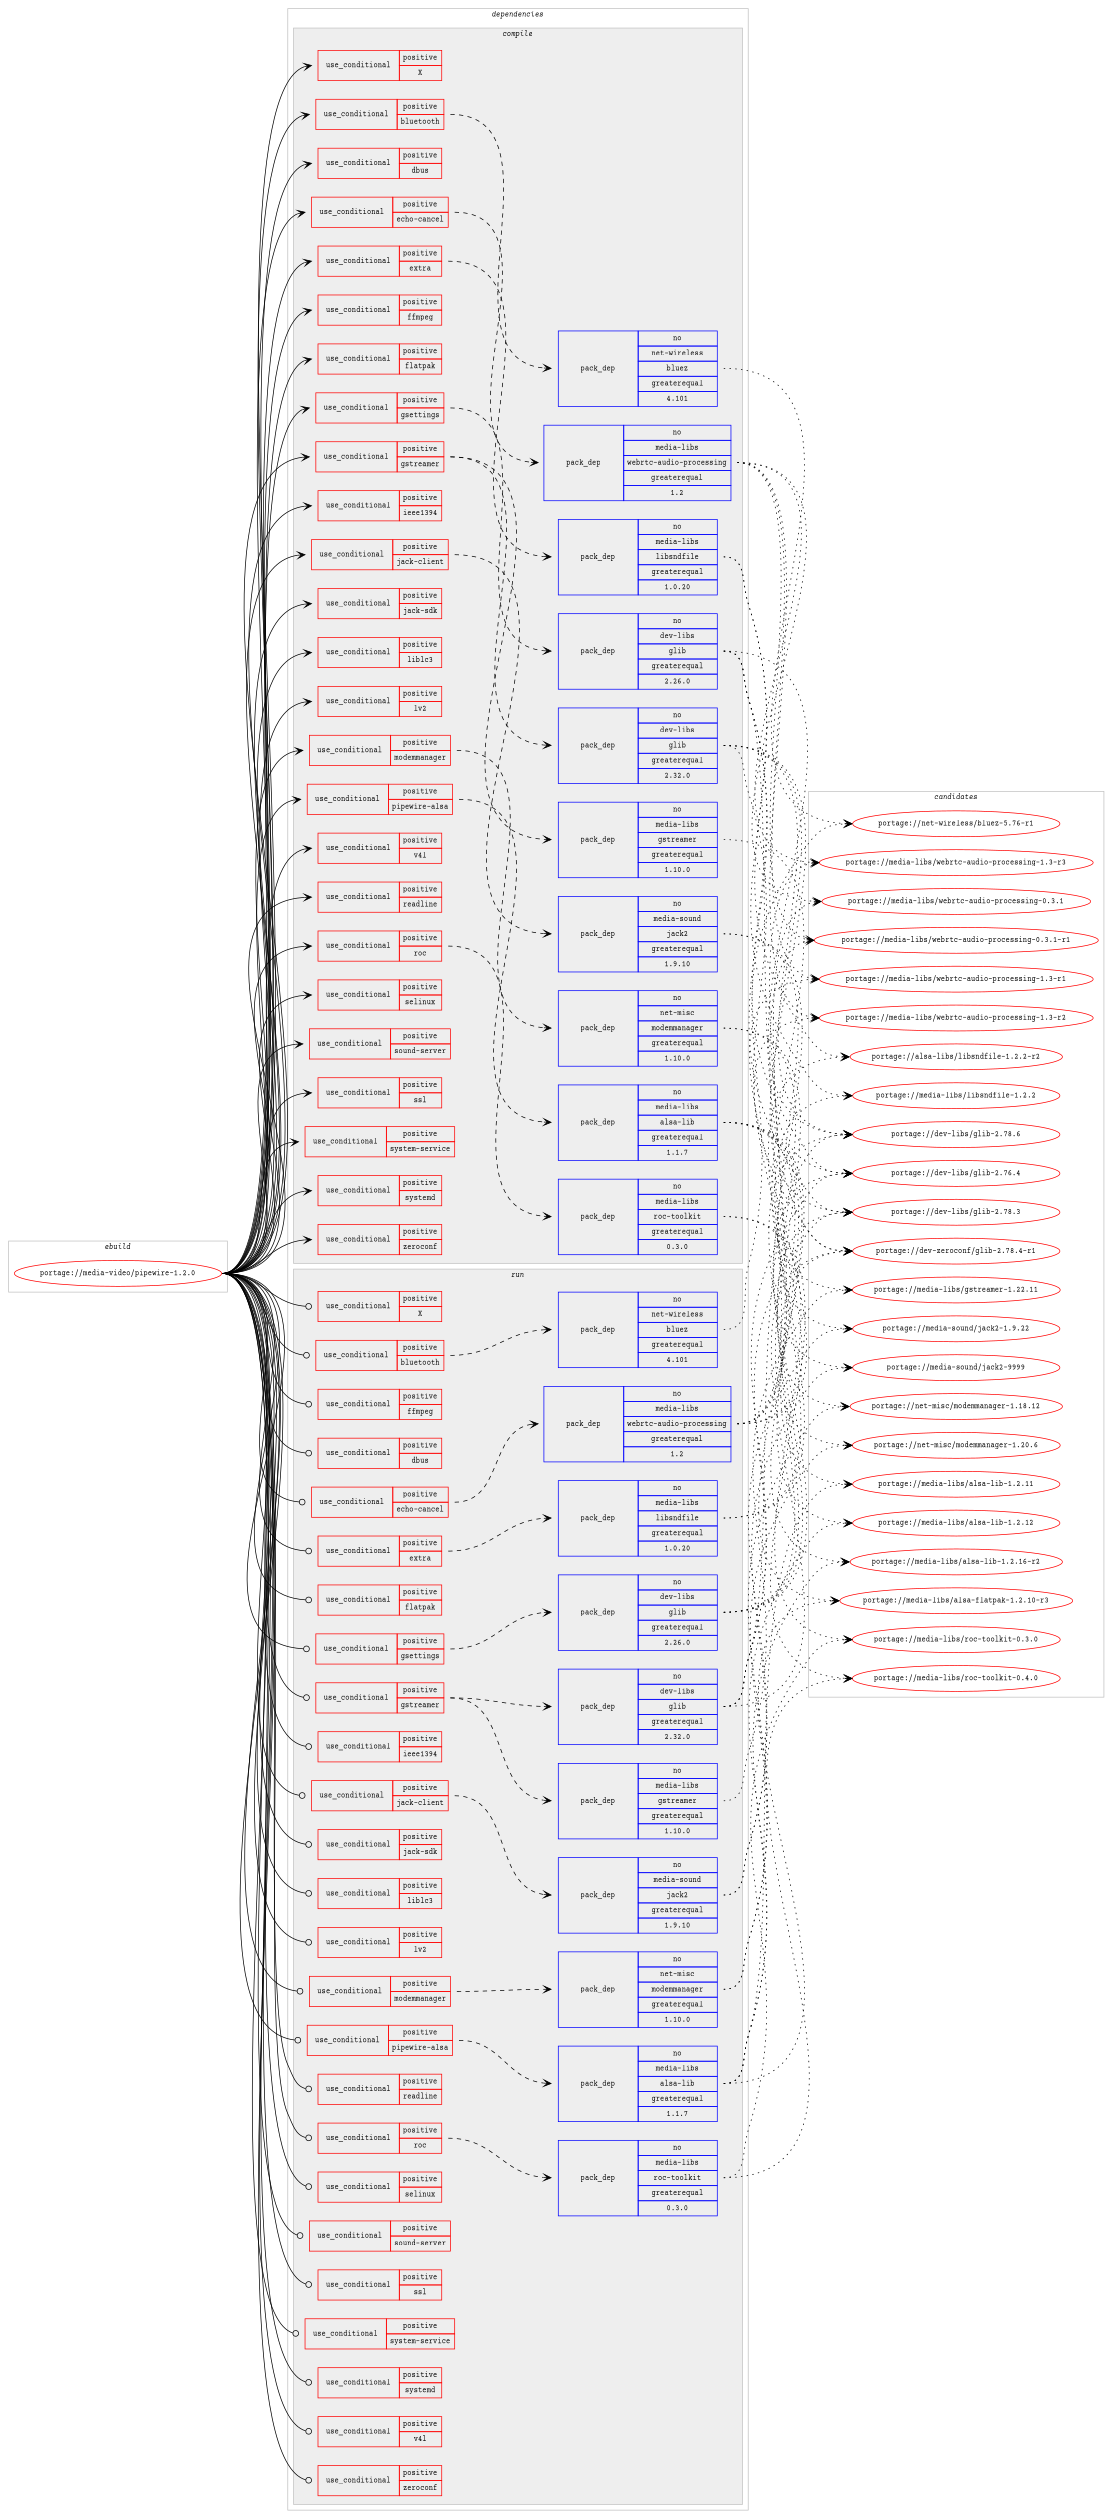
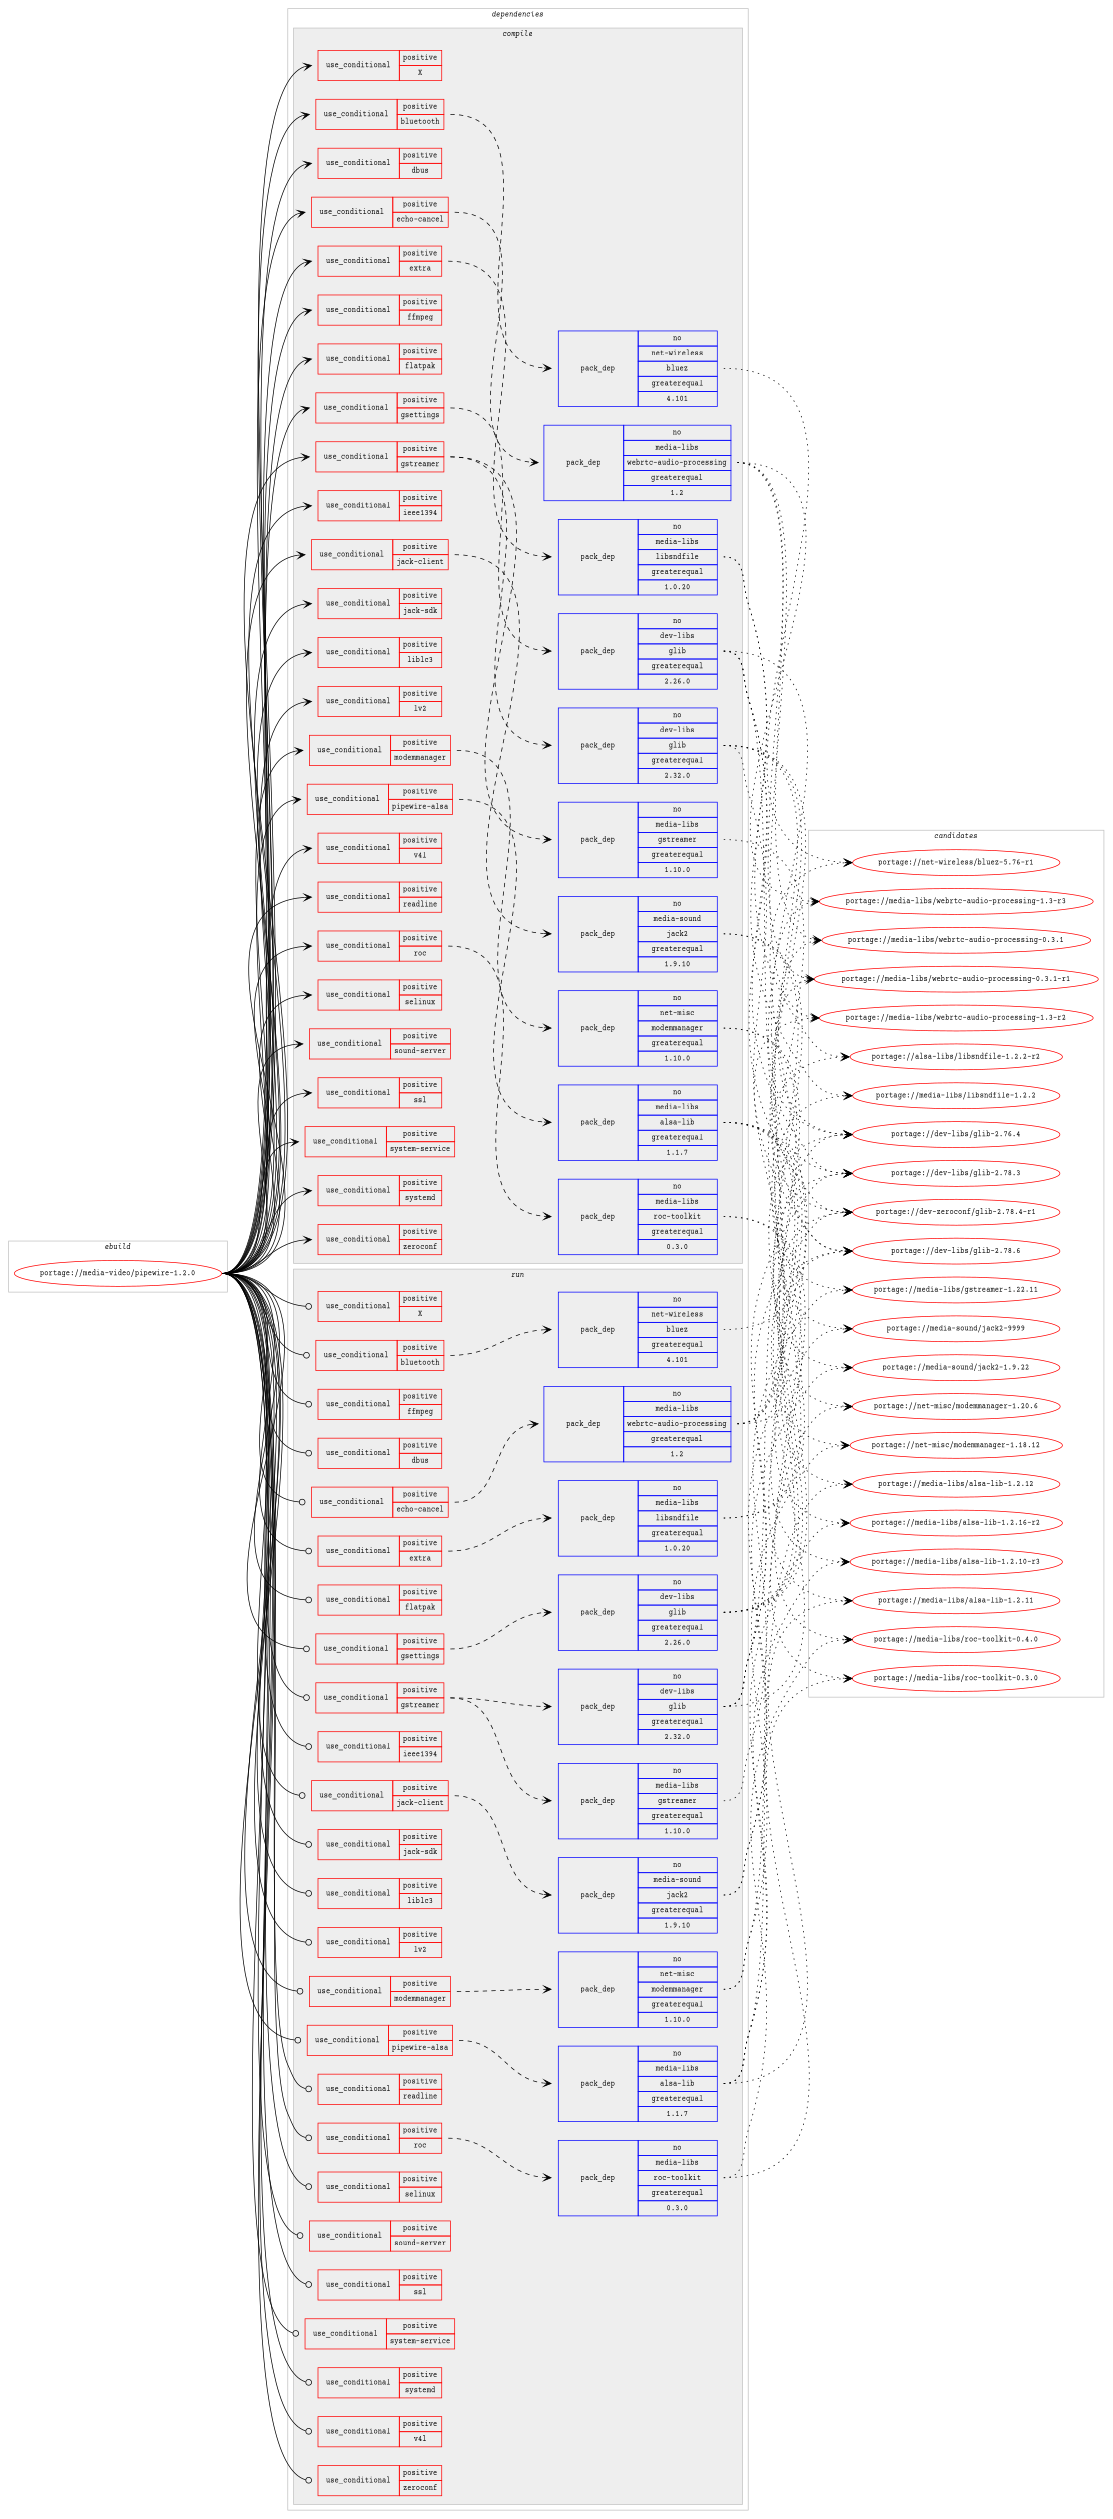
(956, 979) -> none
(956, 1601) -> (956, 1562)
